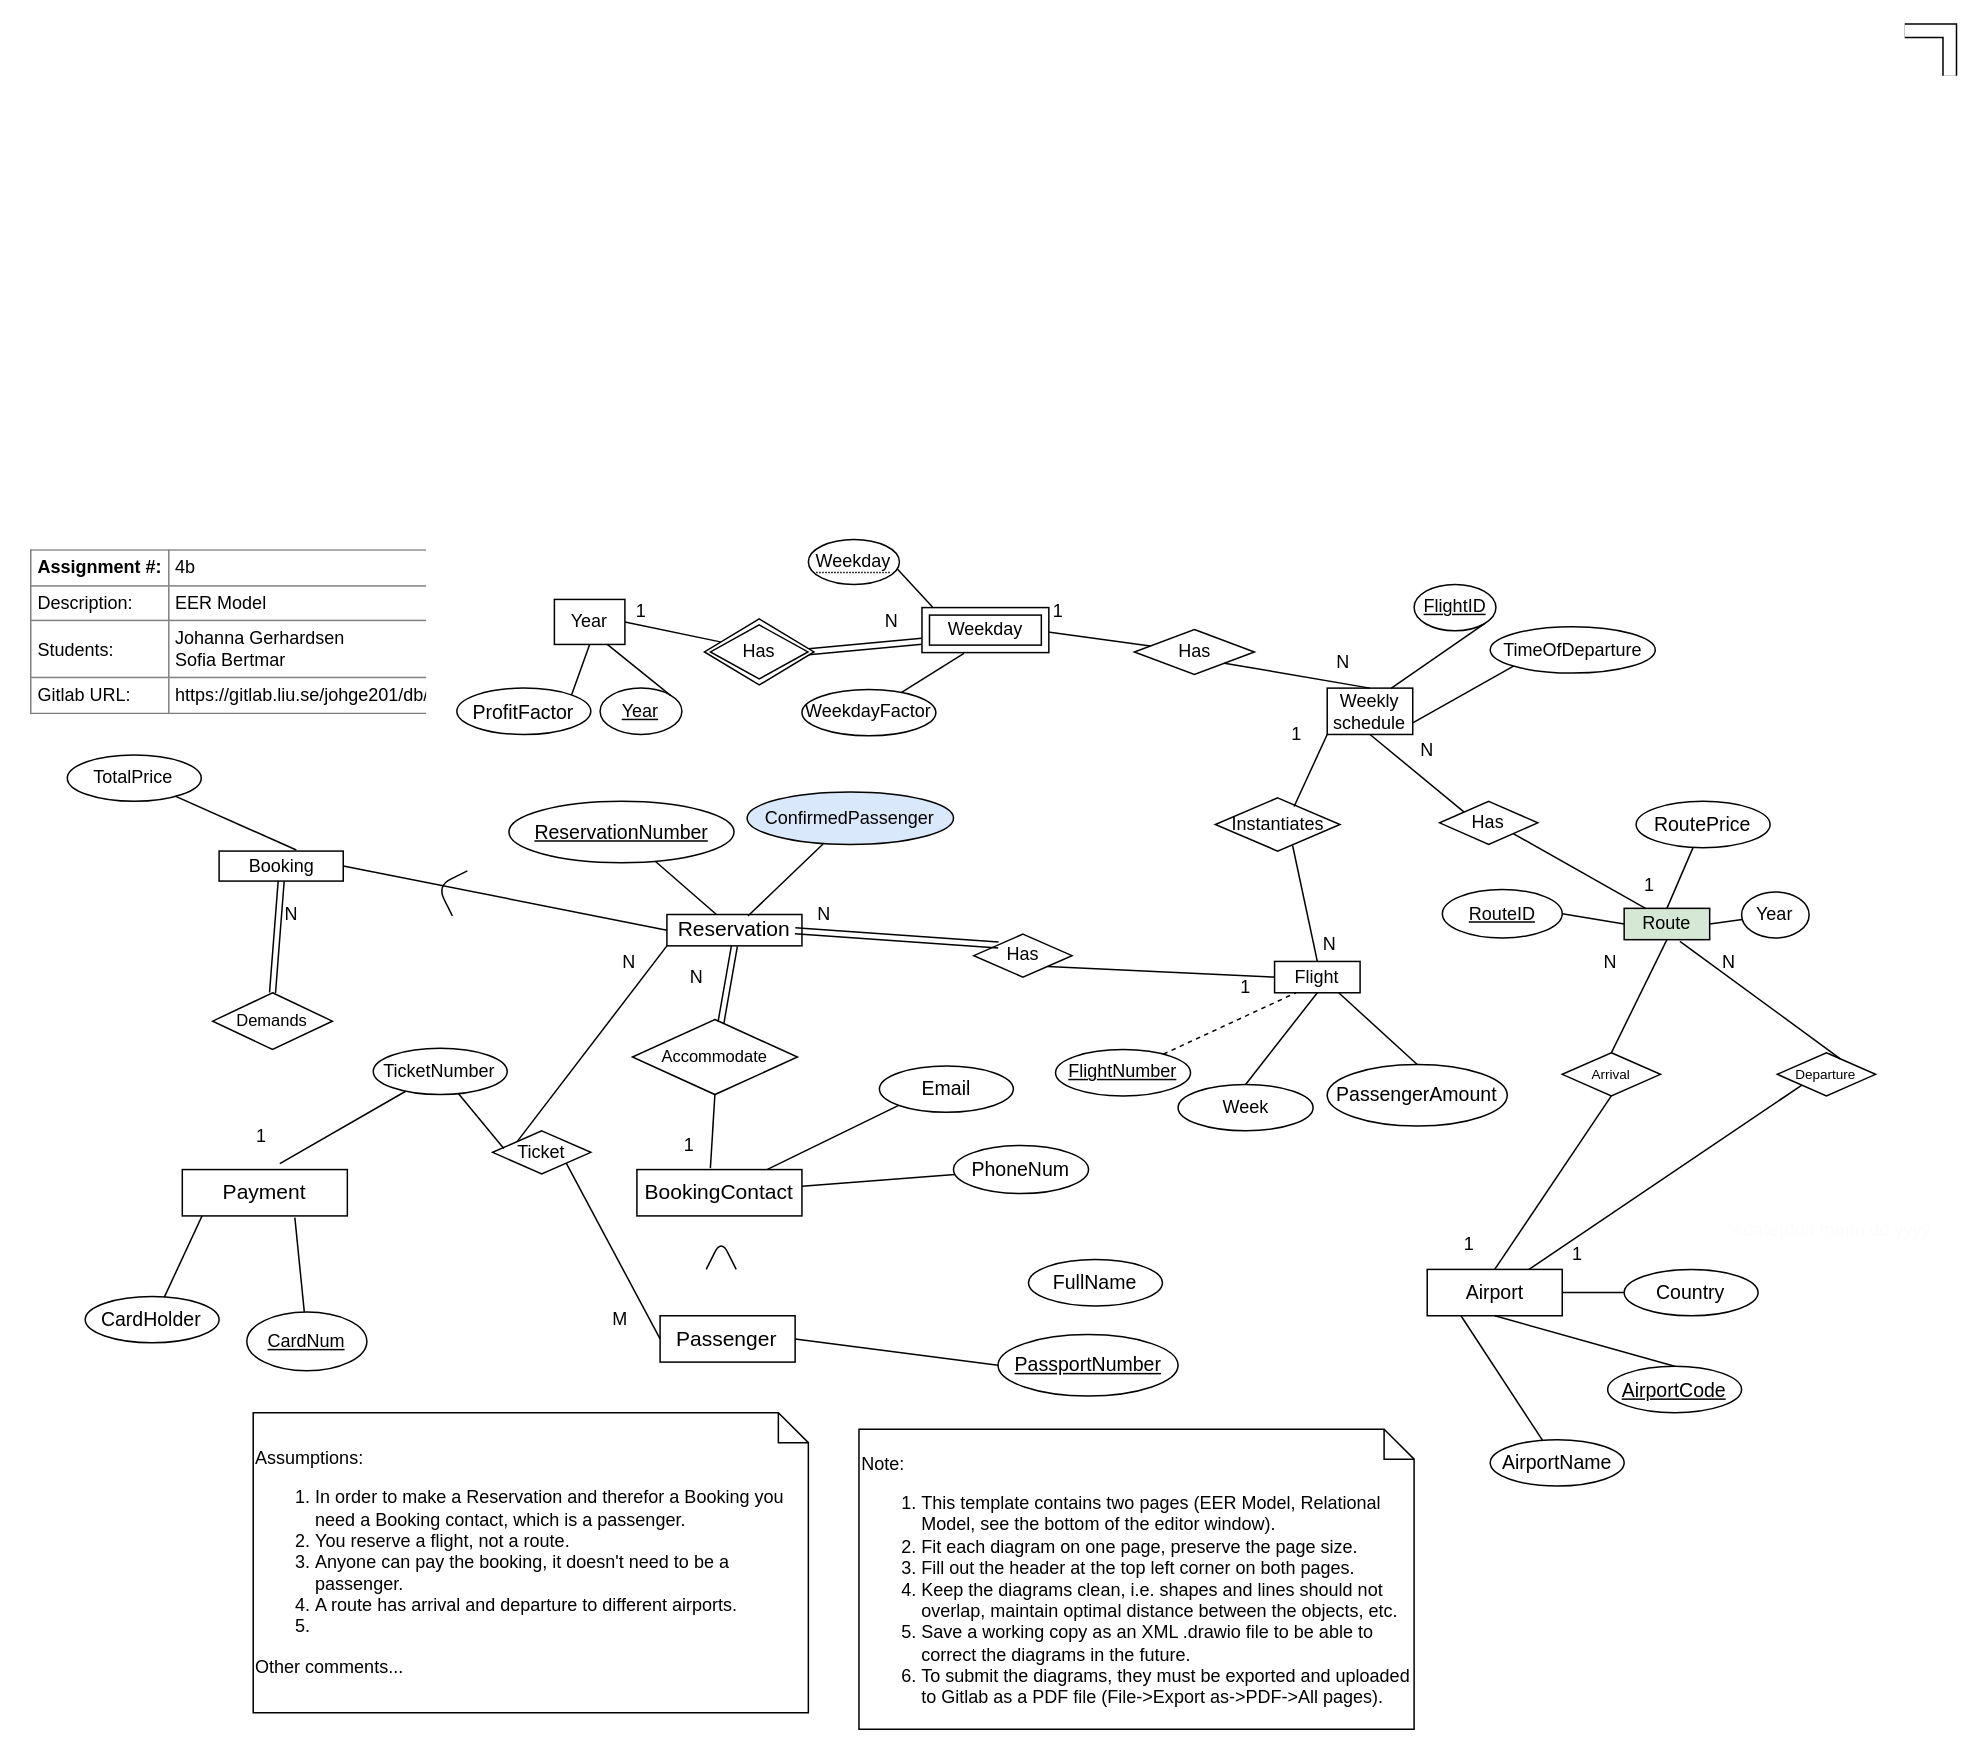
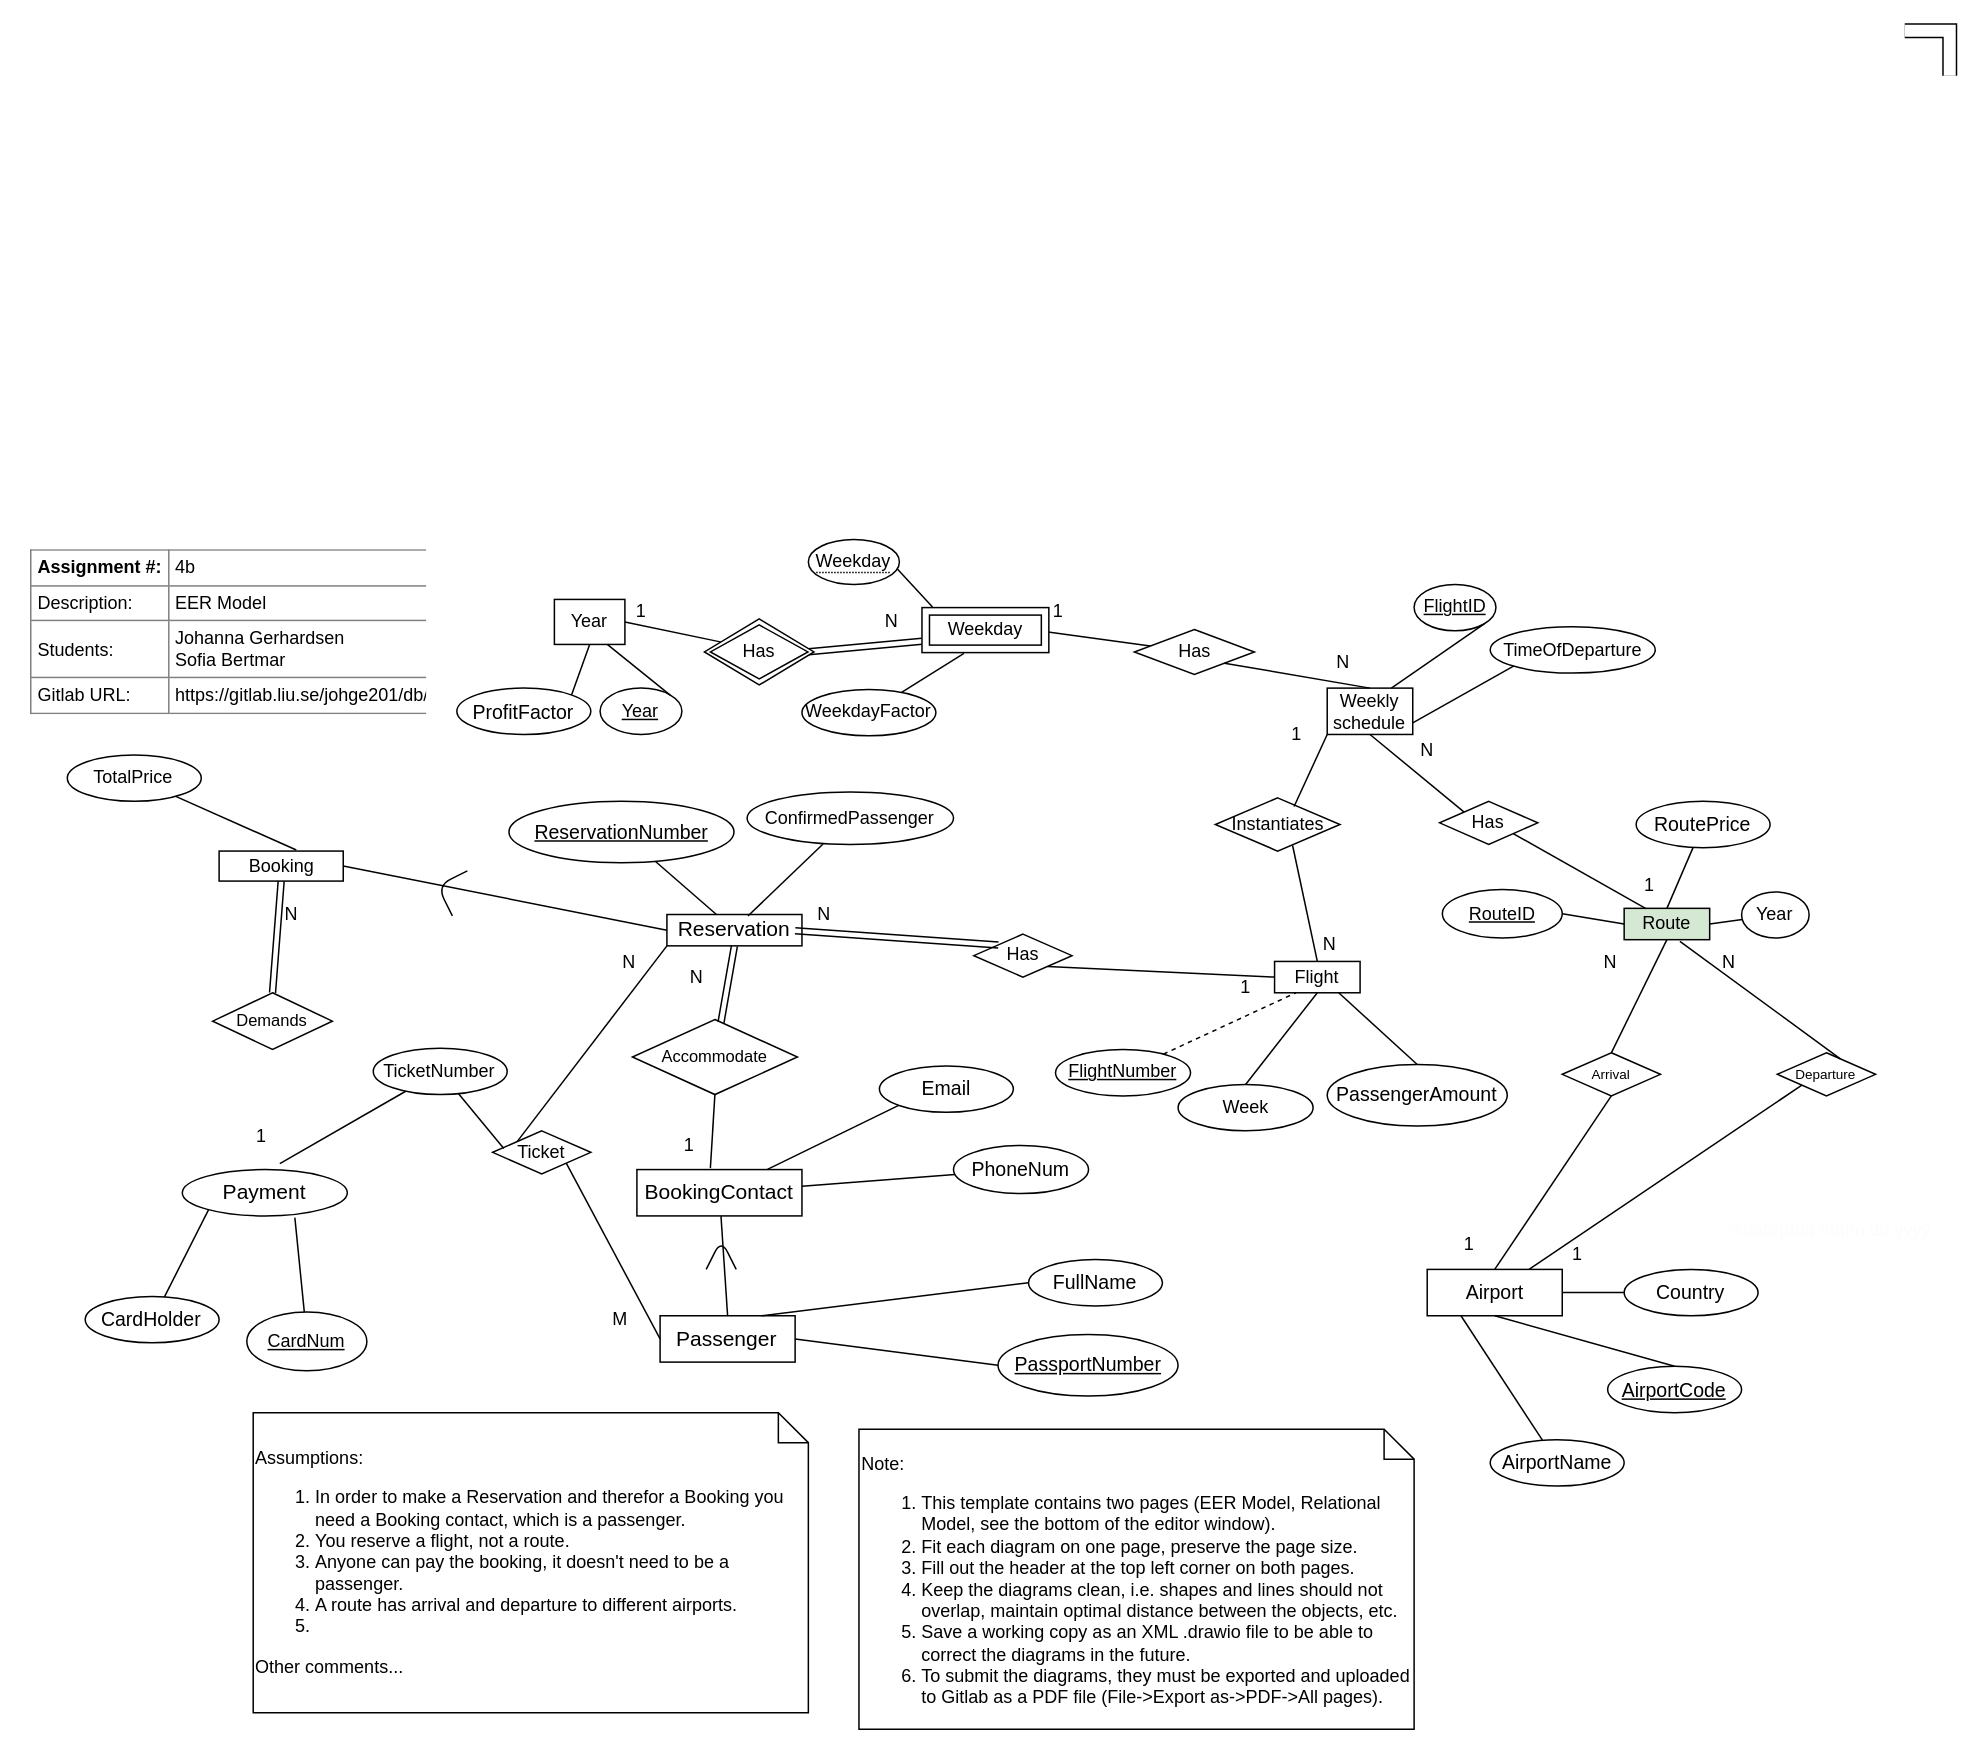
(850, 818) -> (850, 818)
(265, 1192) -> (265, 1192)
none -> (724, 1265)
none -> (896, 1299)
